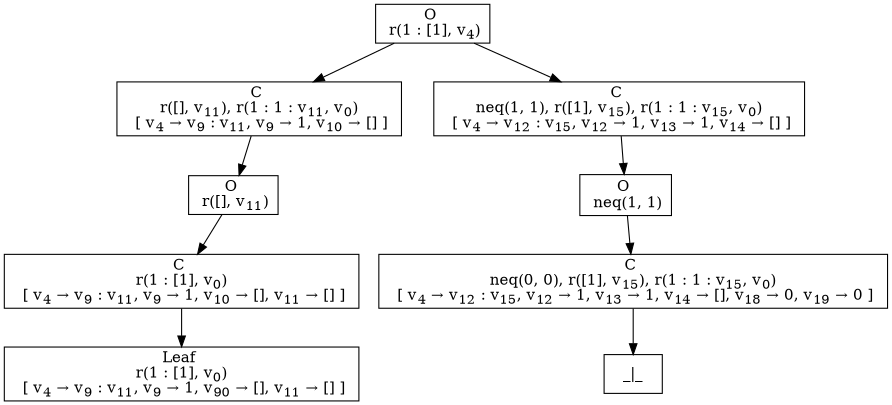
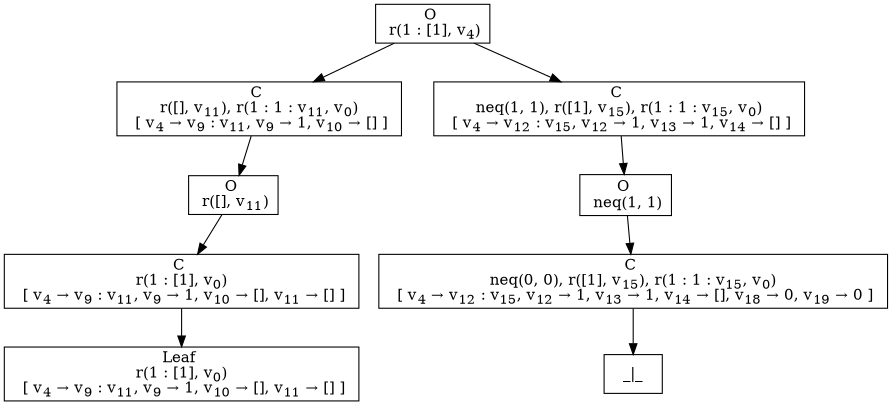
(222, 388) -> (222, 388)
